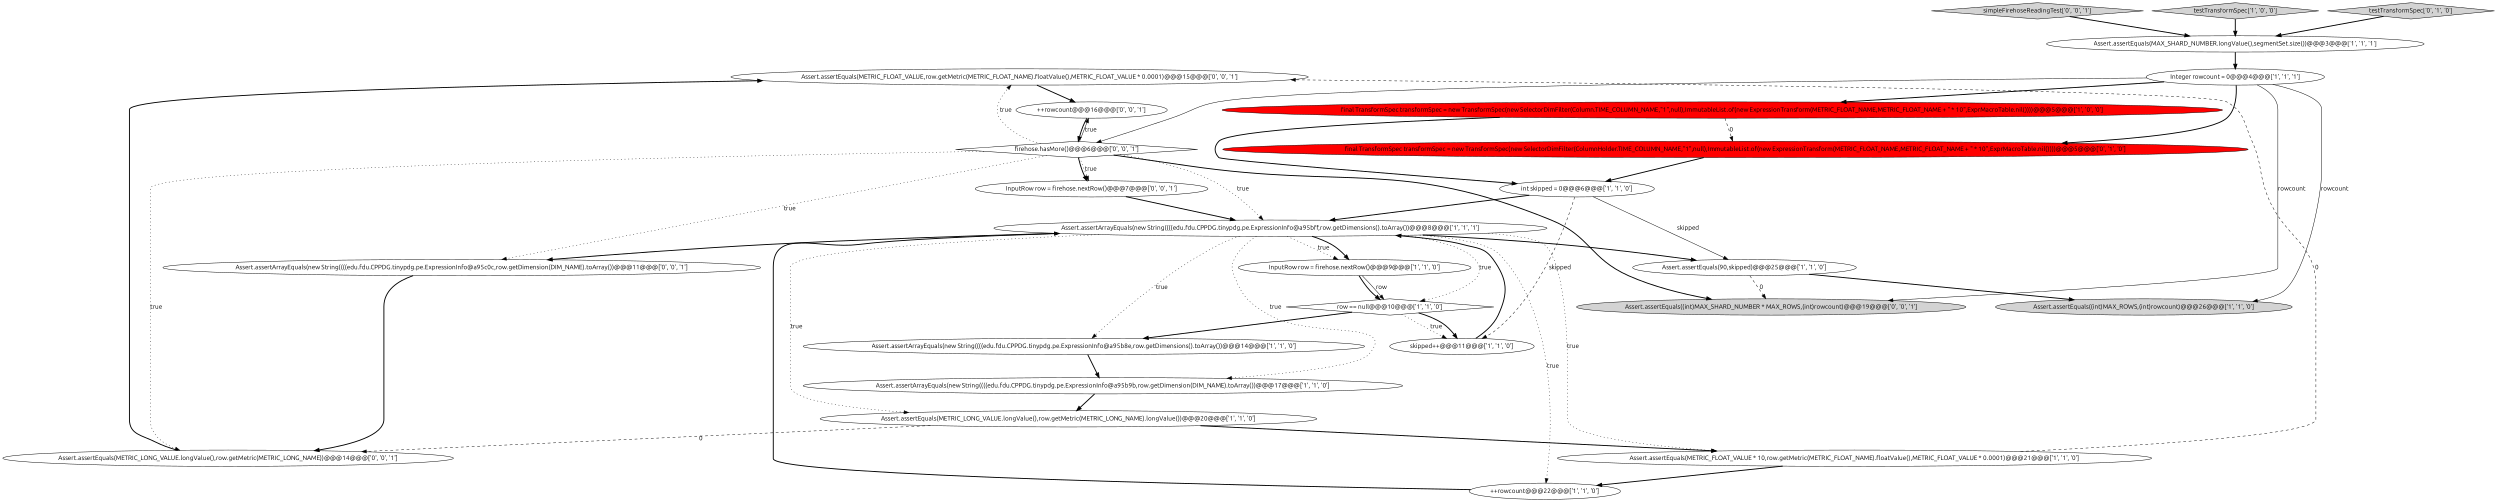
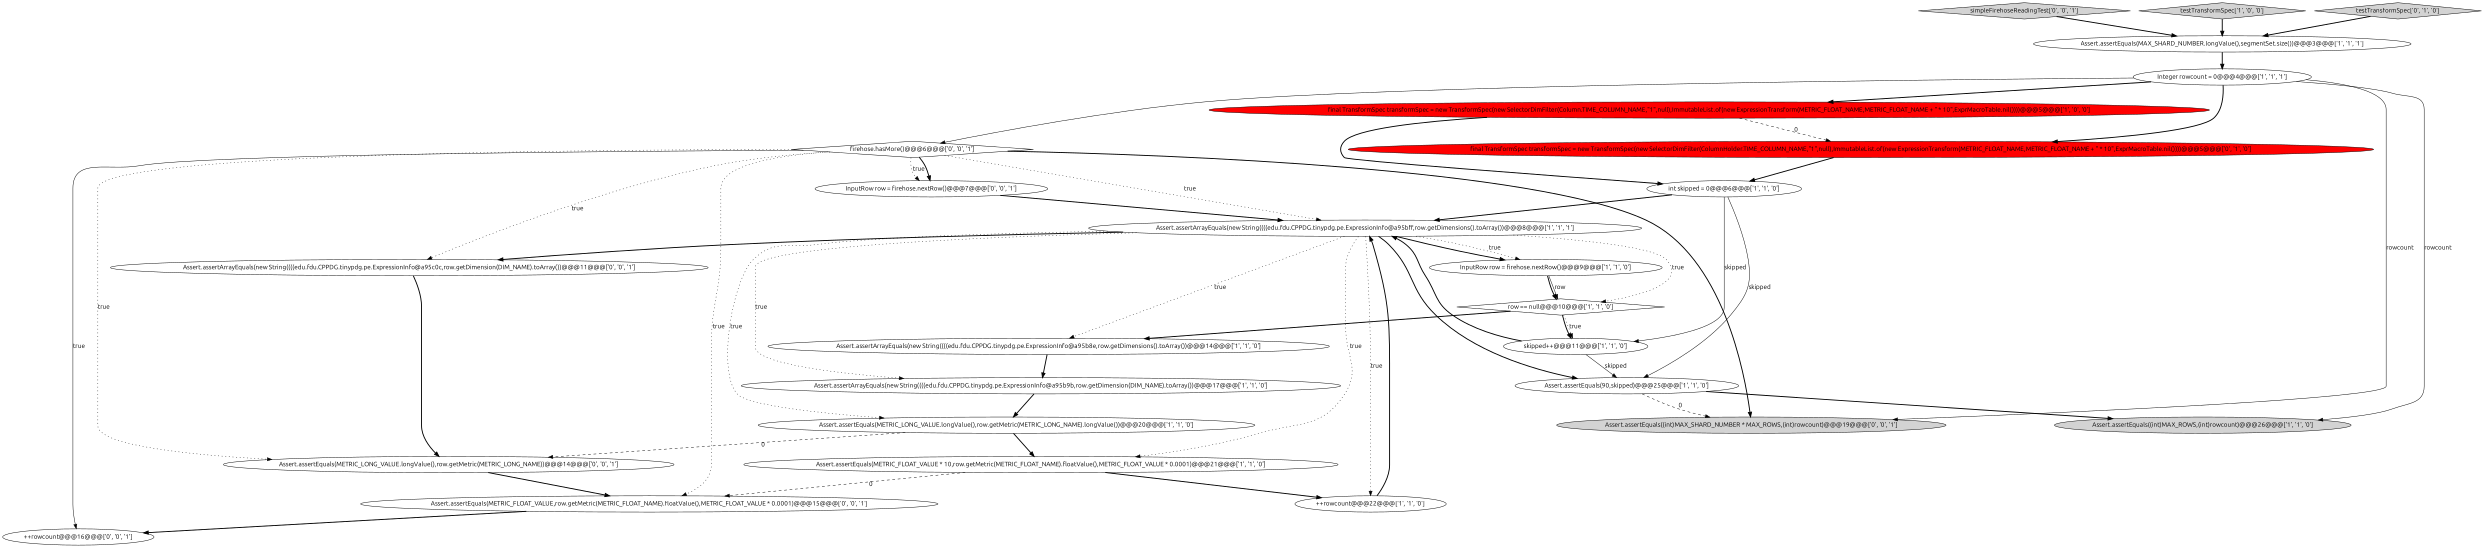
(1083, 127) -> none
(1541, 274) -> (1724, 301)
none -> (1599, 365)
